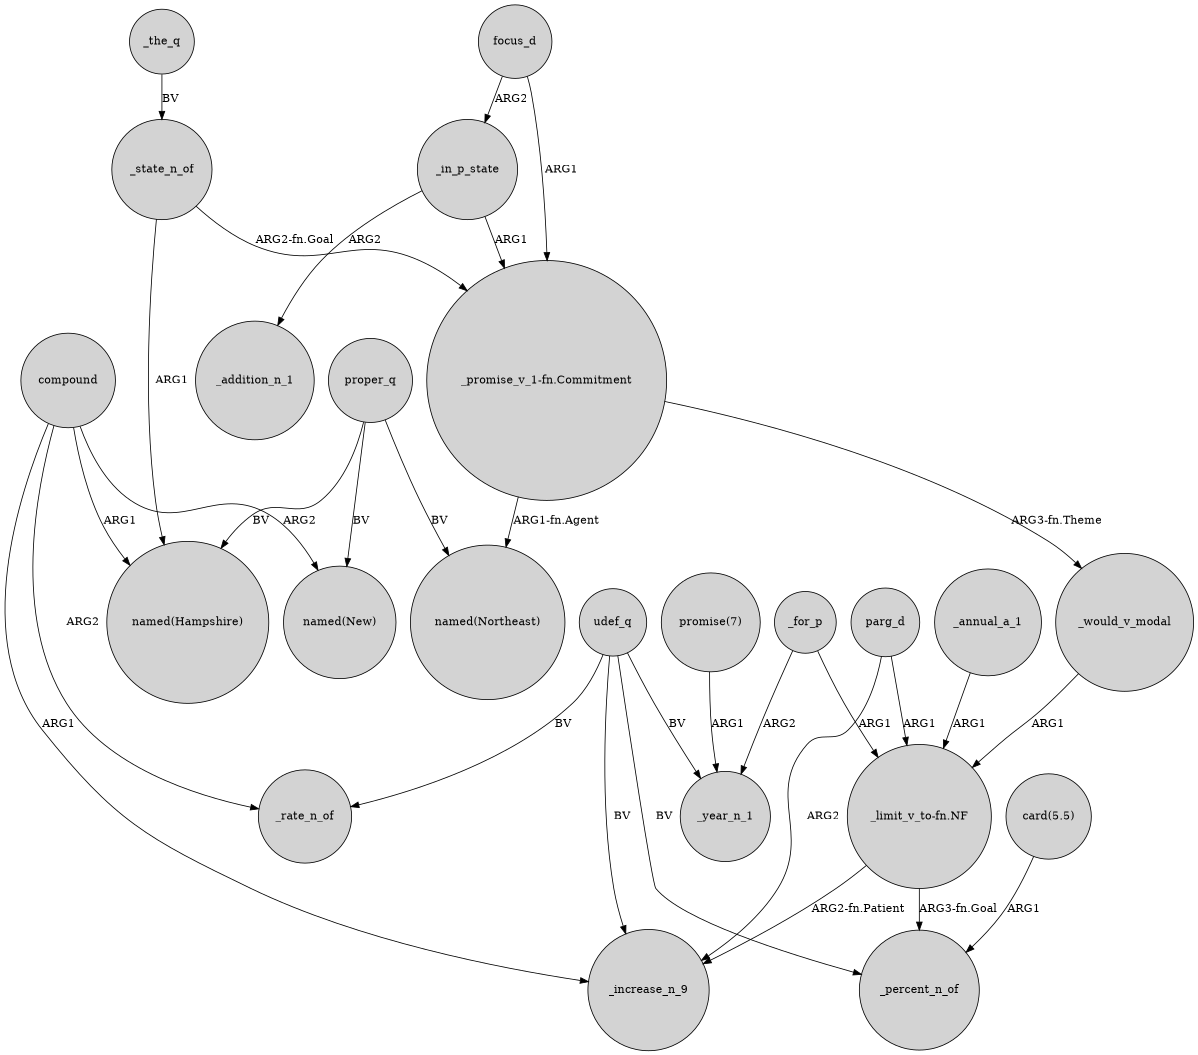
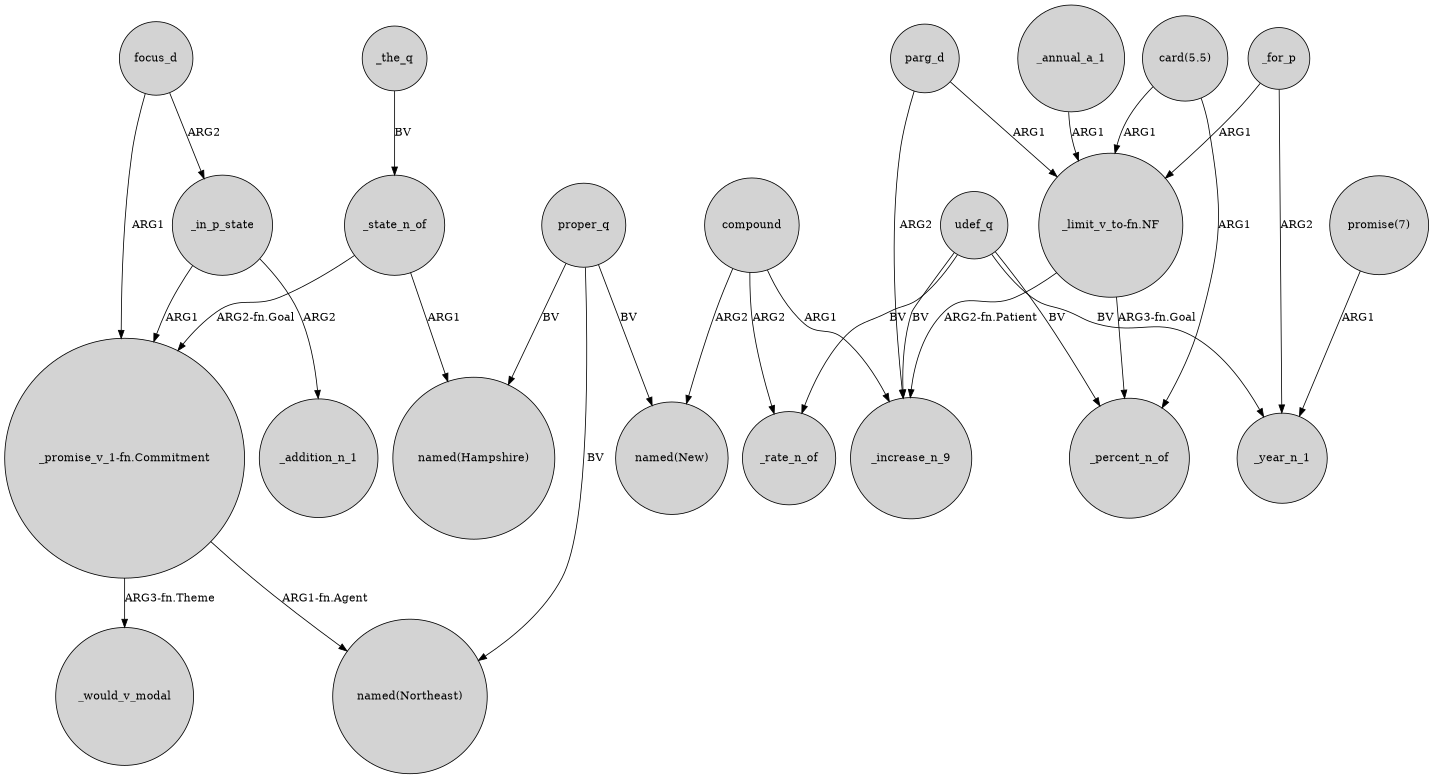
(91, 497) -> none
(1030, 719) -> (1131, 114)
